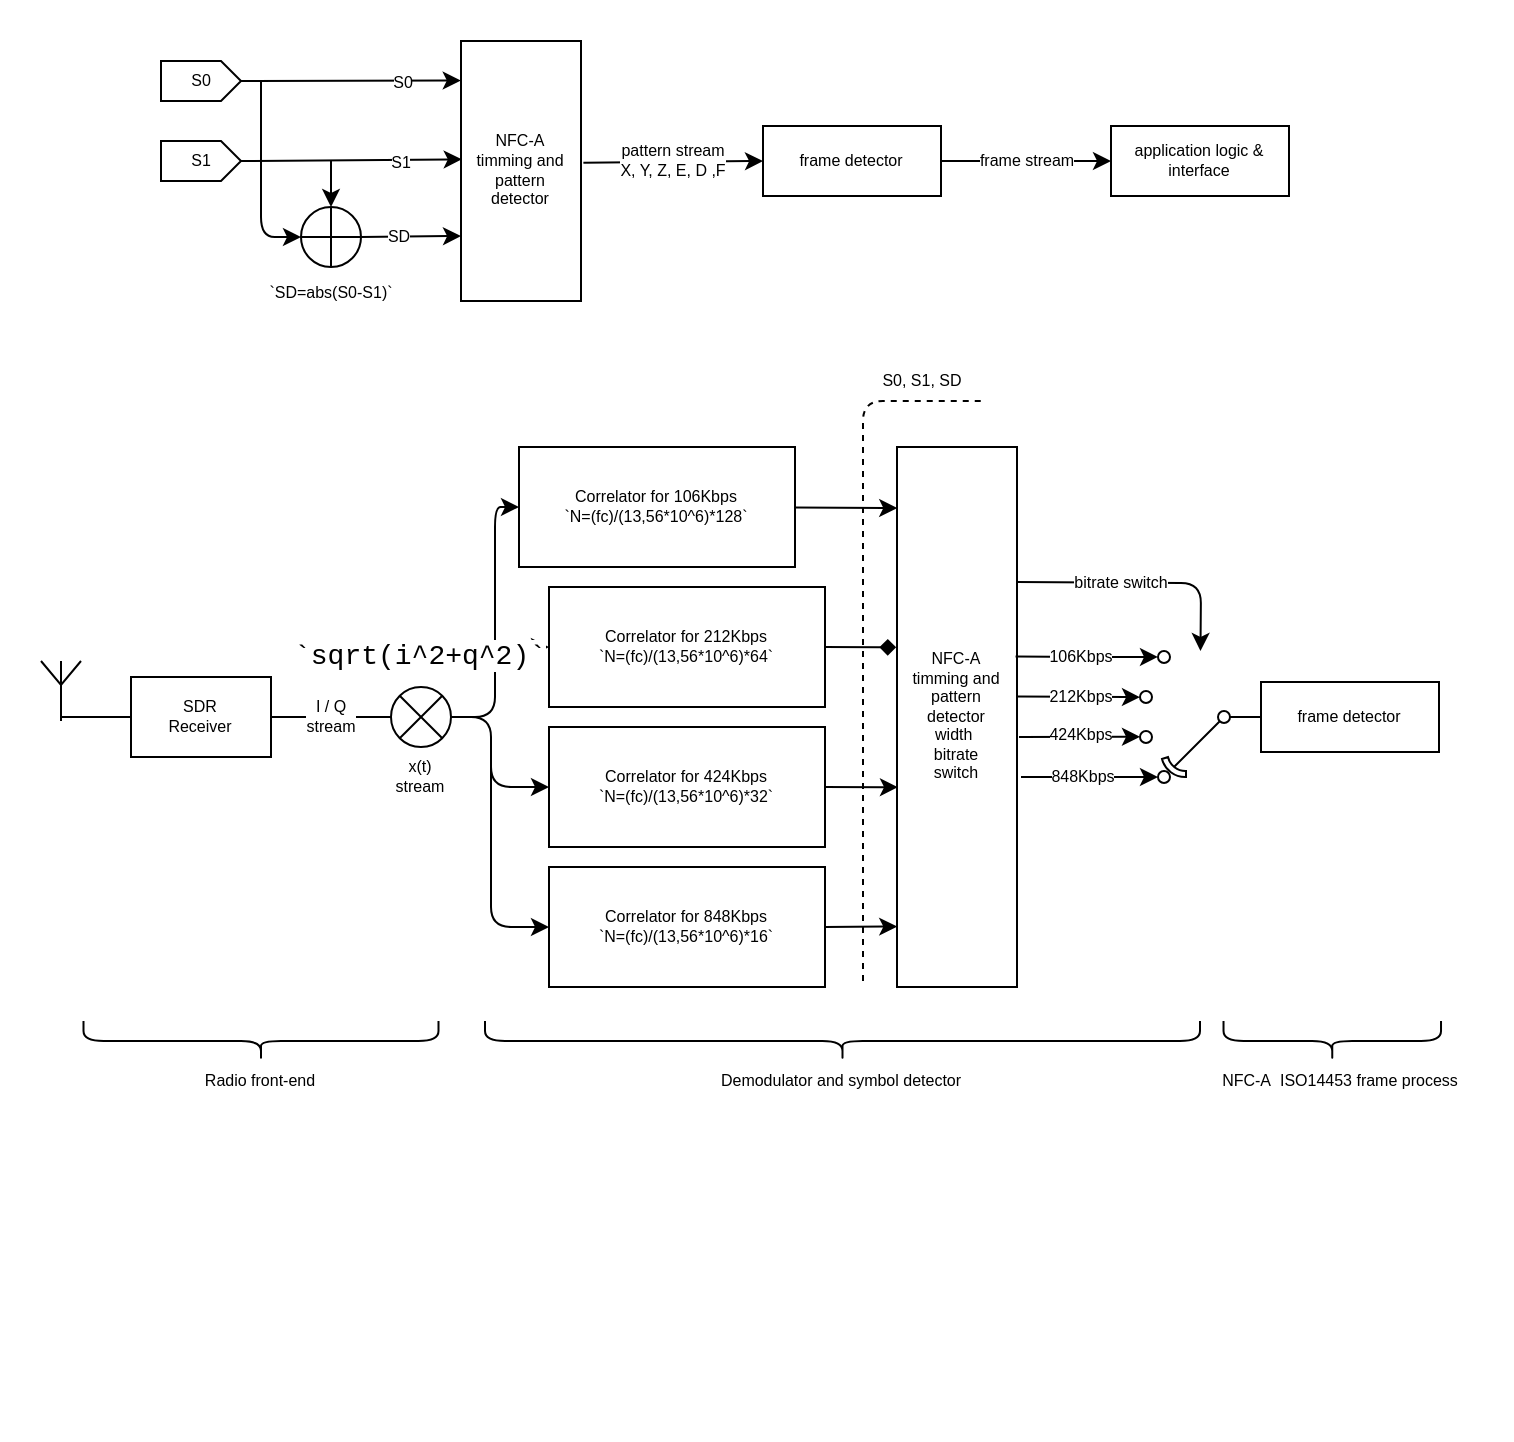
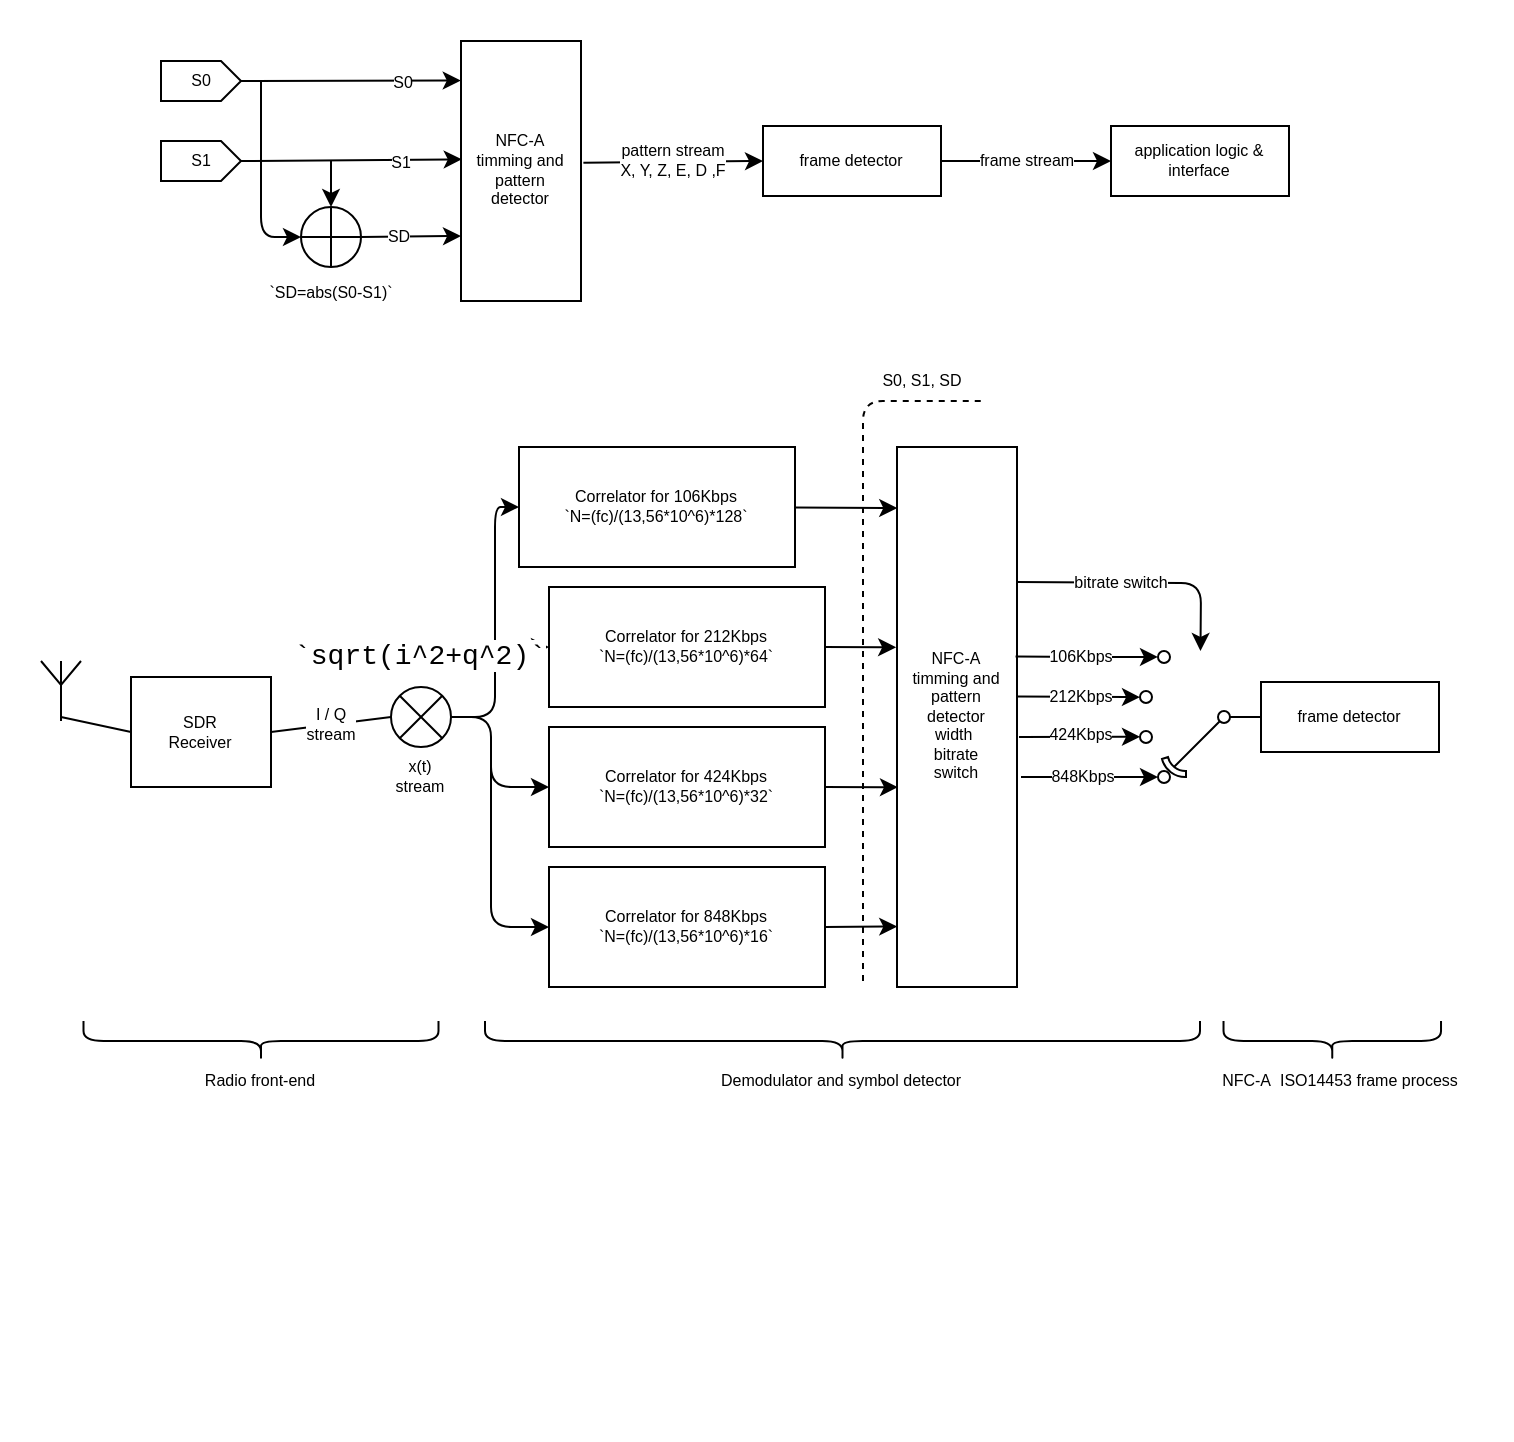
(879, 647) -> (880, 647)
(201, 717) -> (201, 732)
